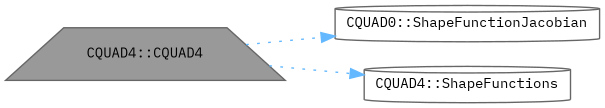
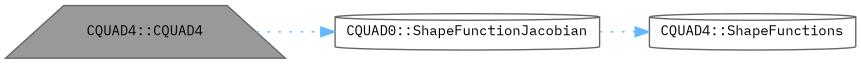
(310, 70) -> (617, 32)
